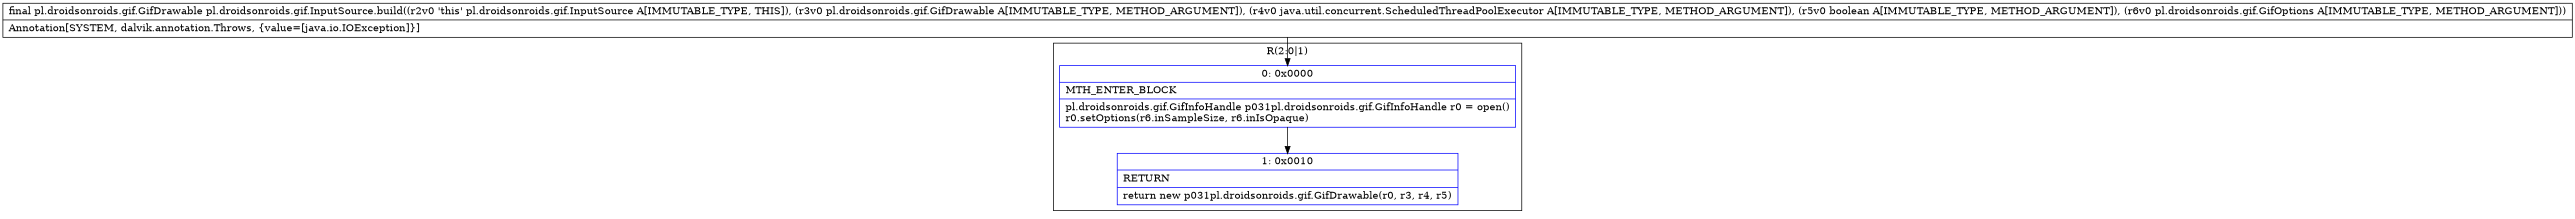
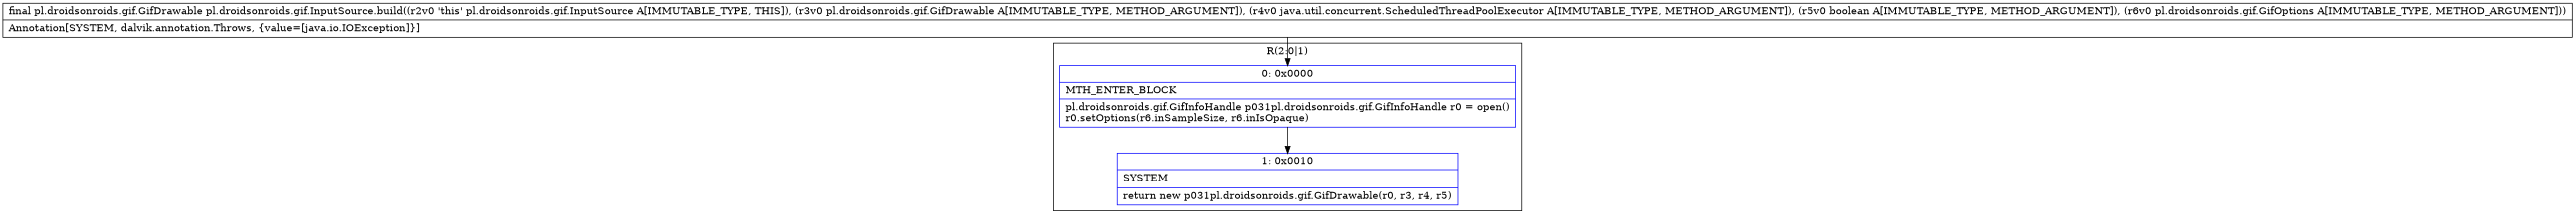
(1147, 178) -> (1146, 178)
